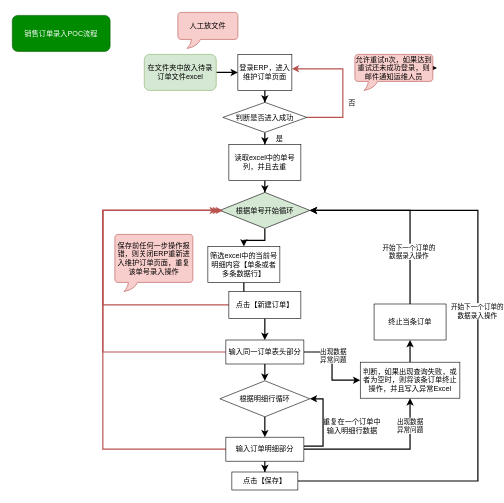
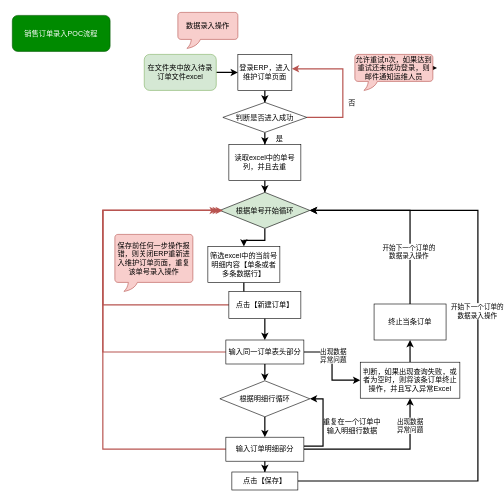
(208, 26) -> (208, 26)
